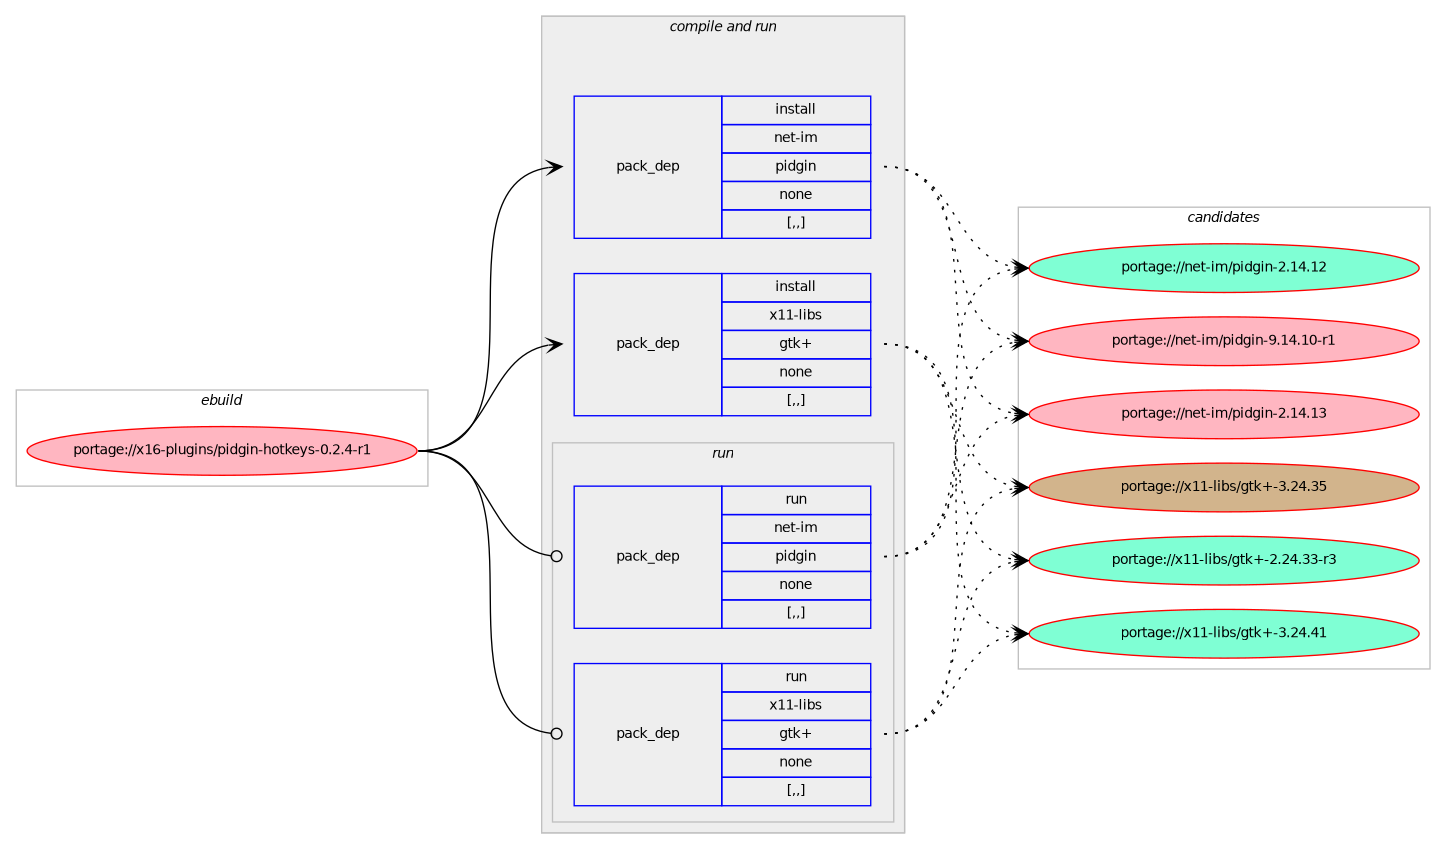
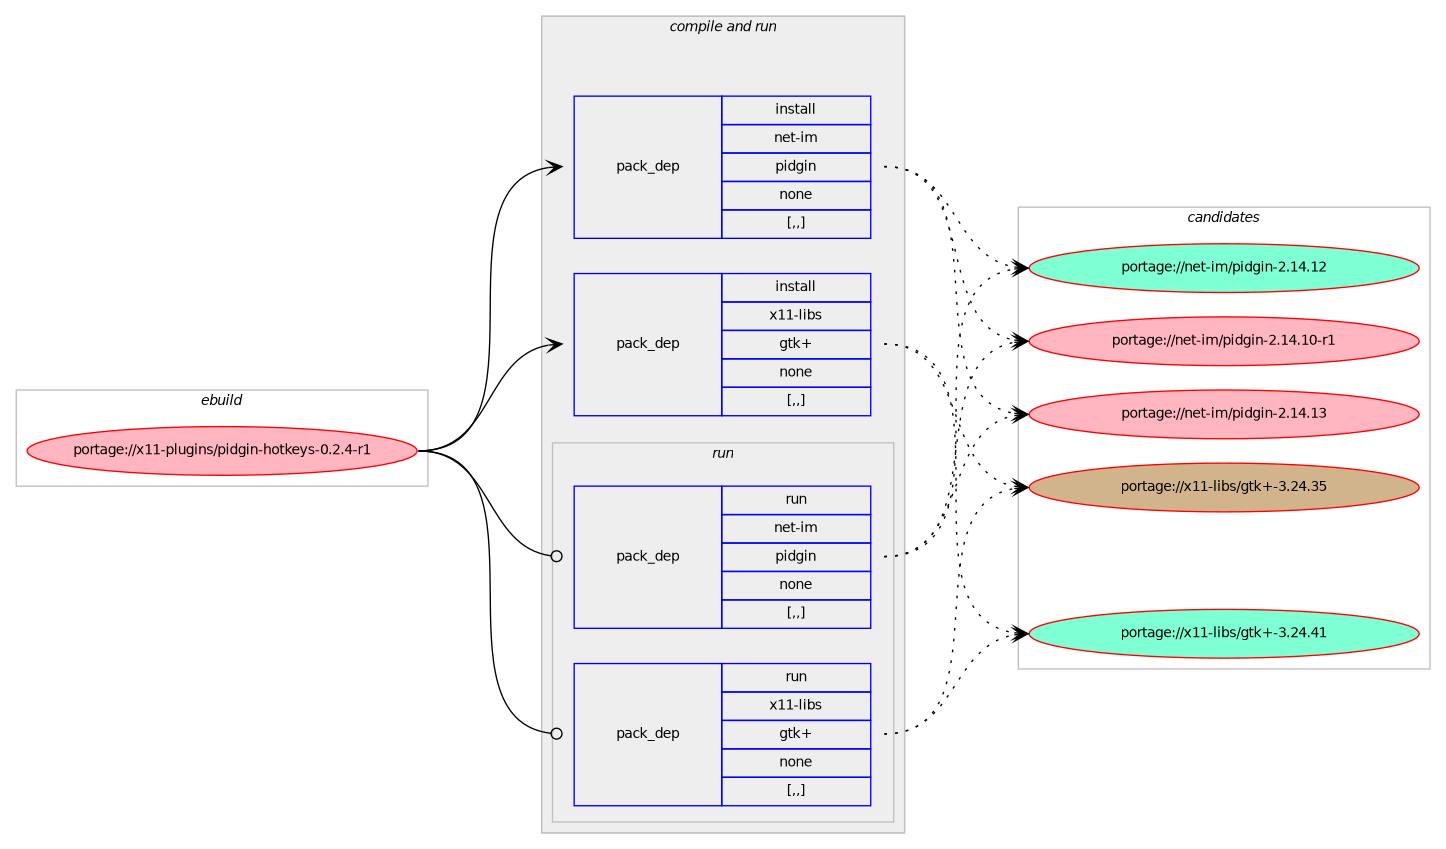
(1224, 341) -> (1224, 341)
(222, 451) -> (222, 451)
(1224, 561) -> none
